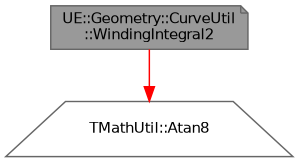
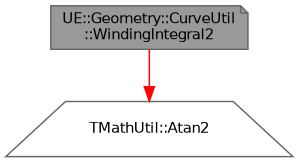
(149, 129) -> (149, 129)
